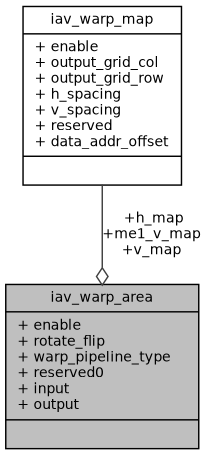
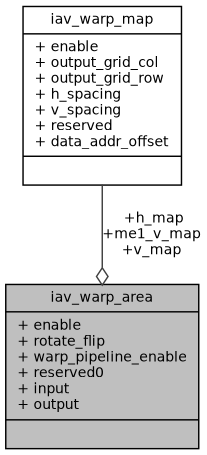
(94, 357) -> (102, 357)
